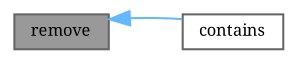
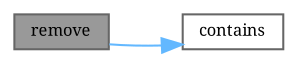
(156, 18) -> (135, 46)
